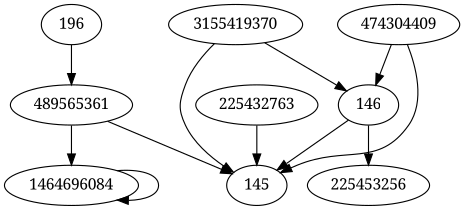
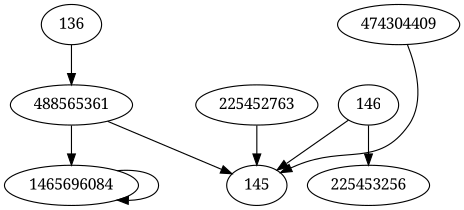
(71, 25) -> (71, 25)
(236, 25) -> none
(386, 59) -> none
(71, 105) -> (71, 105)
(257, 105) -> (257, 105)
(71, 185) -> (71, 185)
